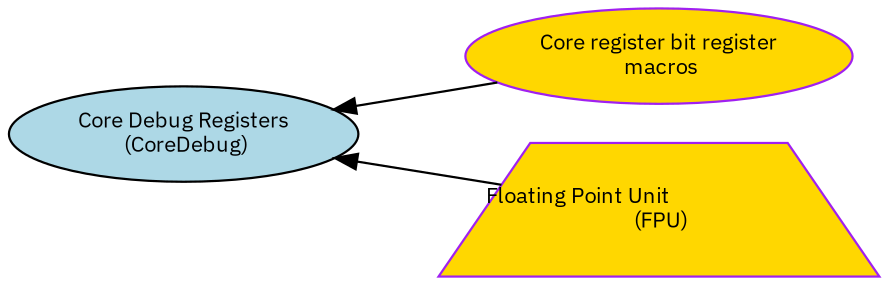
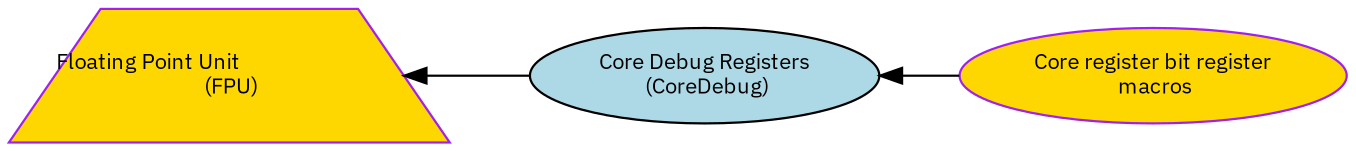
(429, 173) -> (478, 76)
